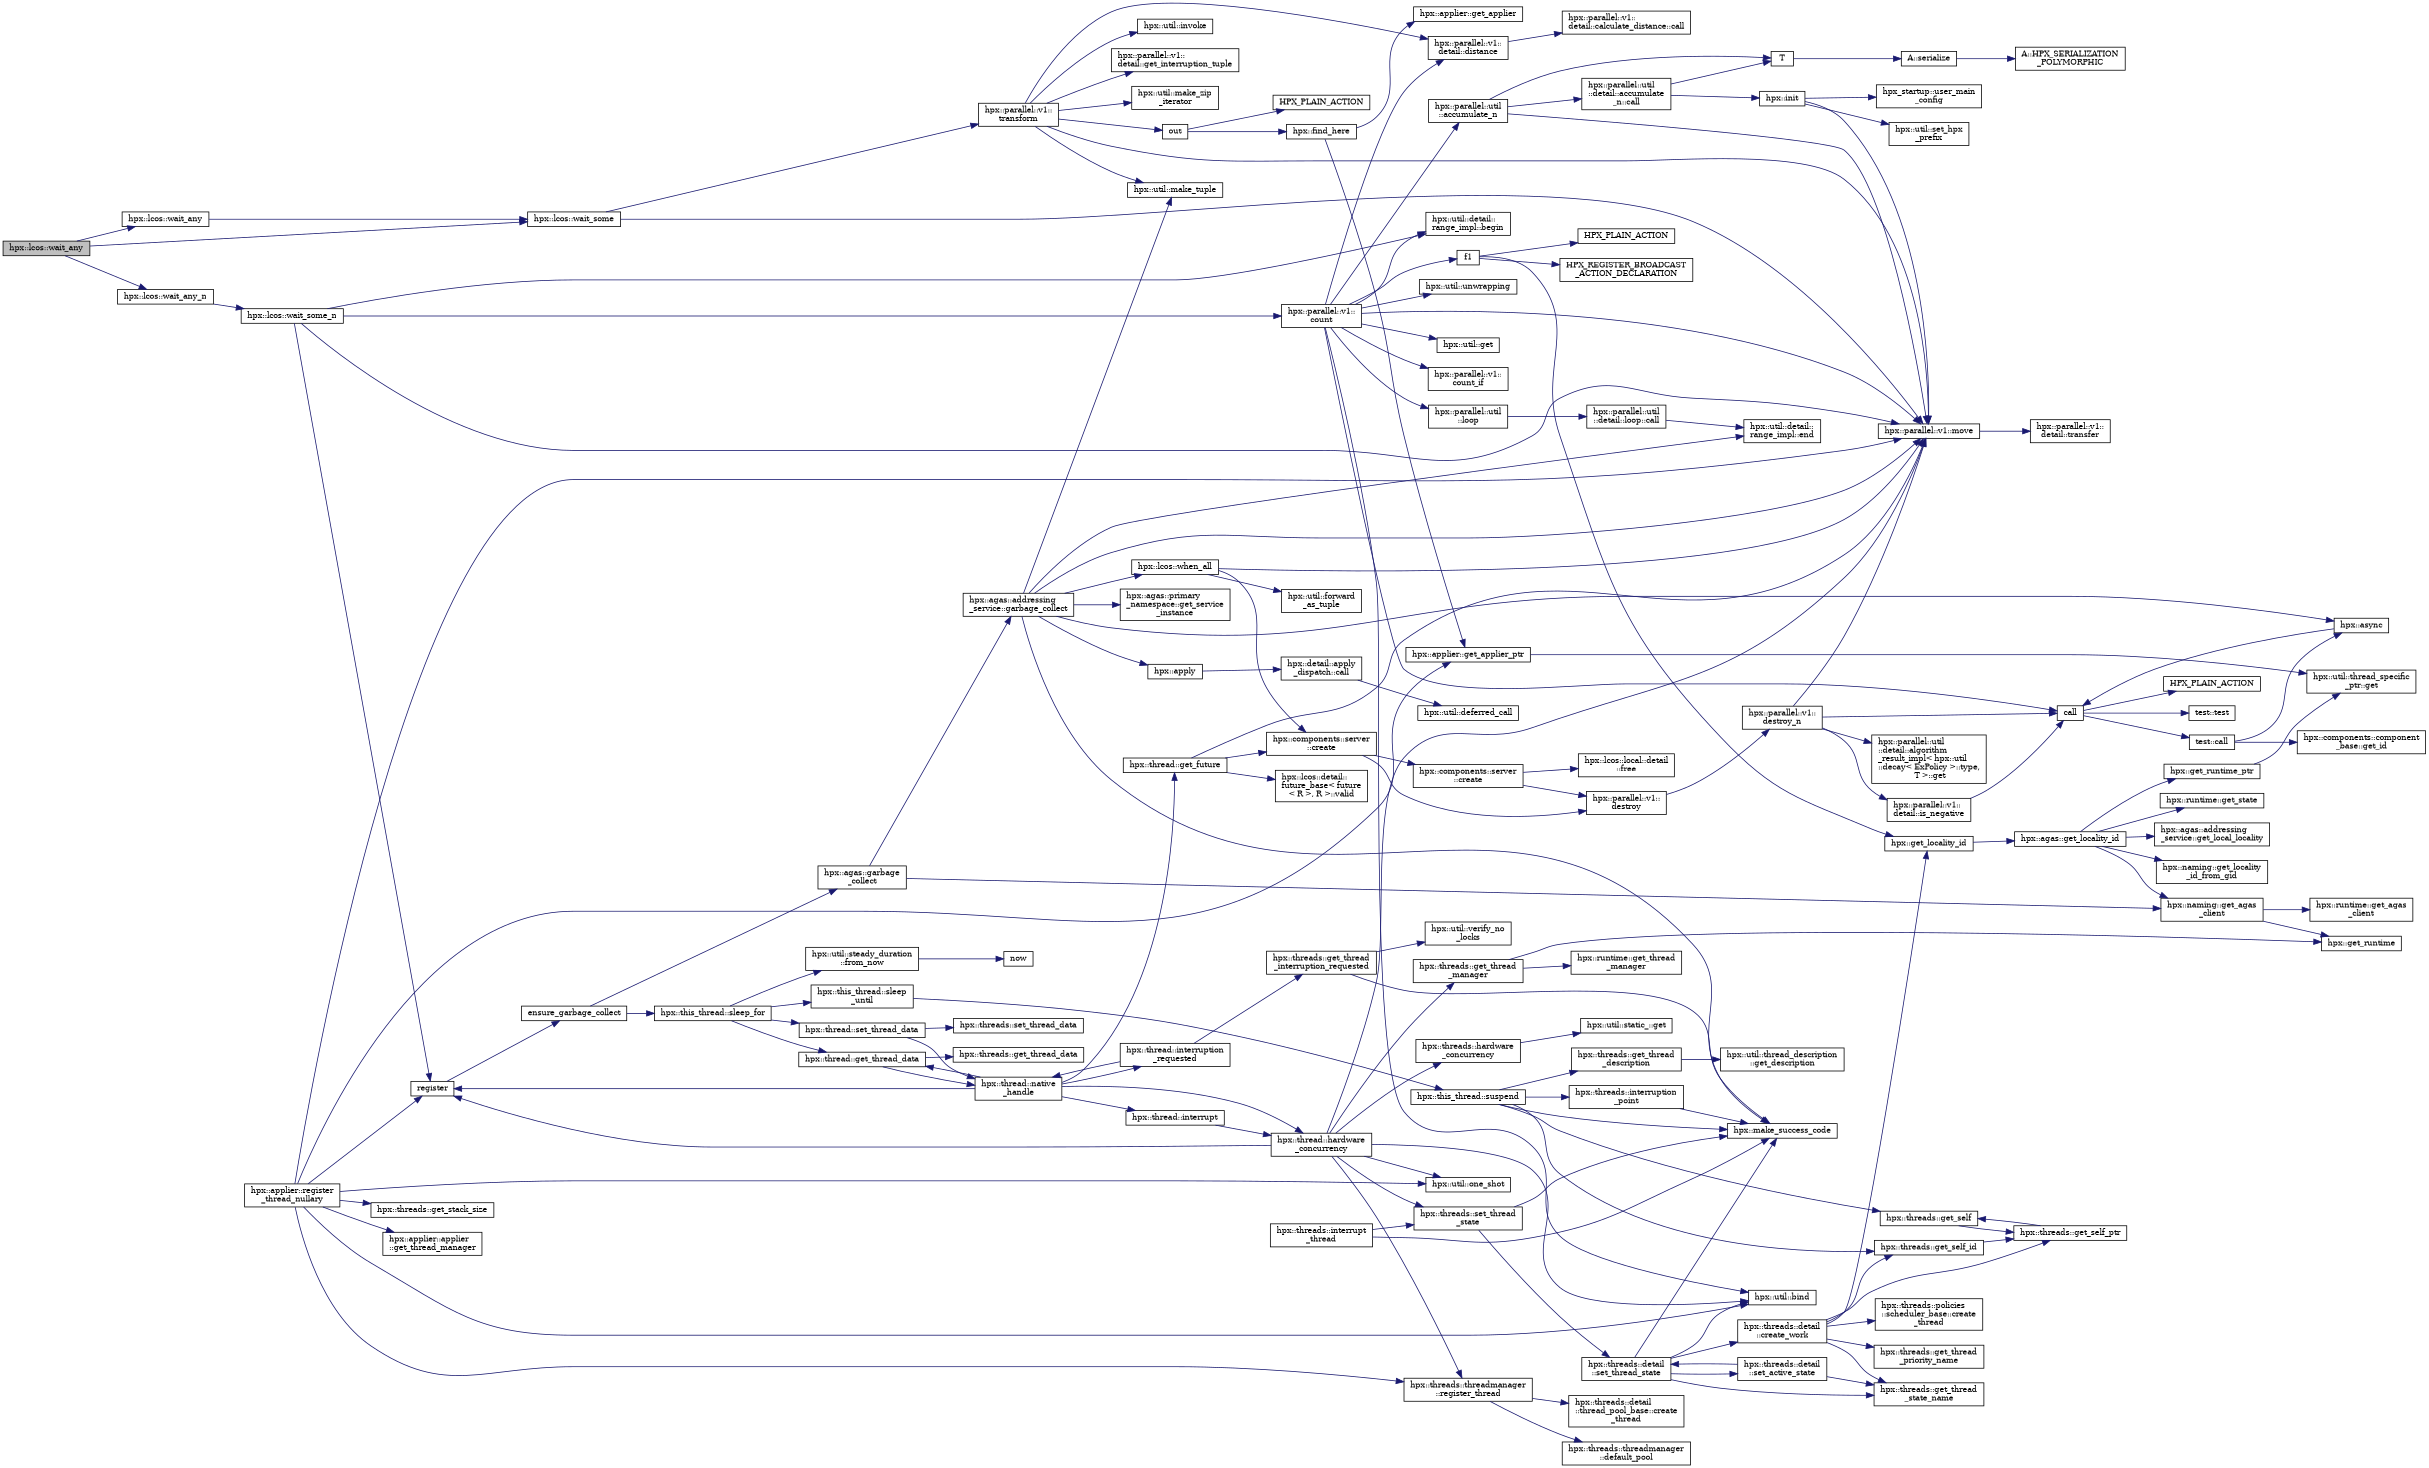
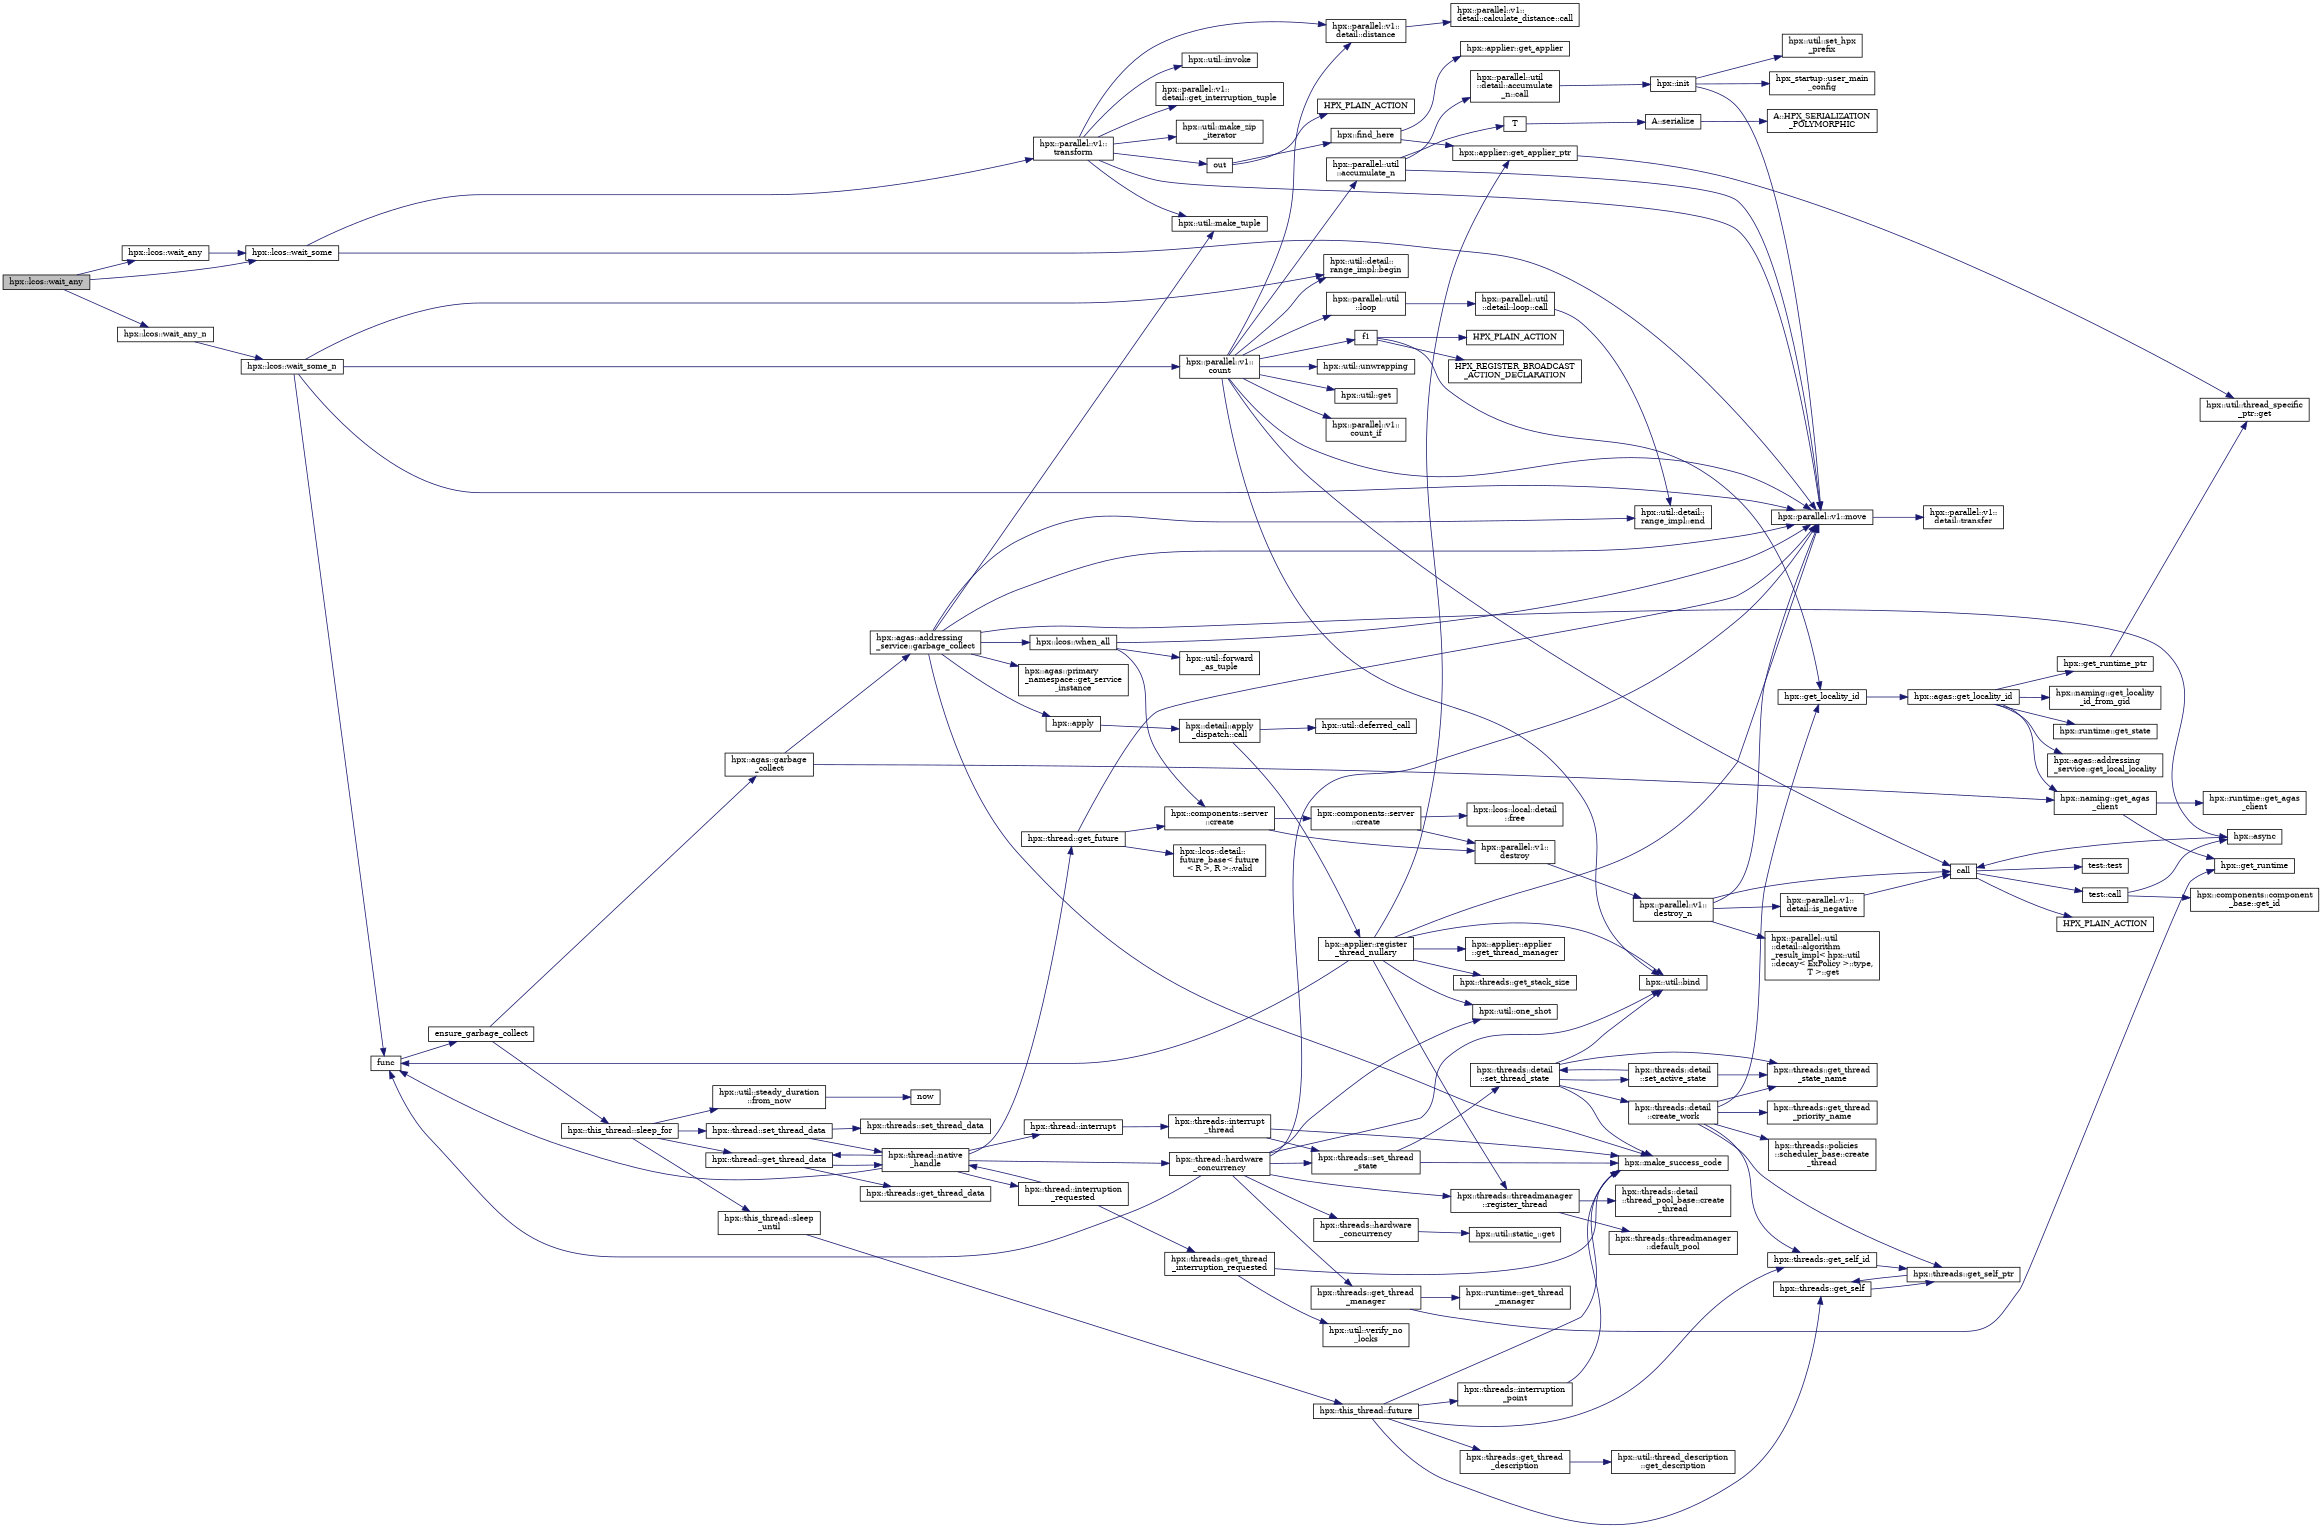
(1717, 73) -> none
none -> (1304, 830)
(432, 1089) -> (386, 1063)
(1468, 1097) -> (1366, 1411)
(1239, 1130) -> (1142, 1127)
